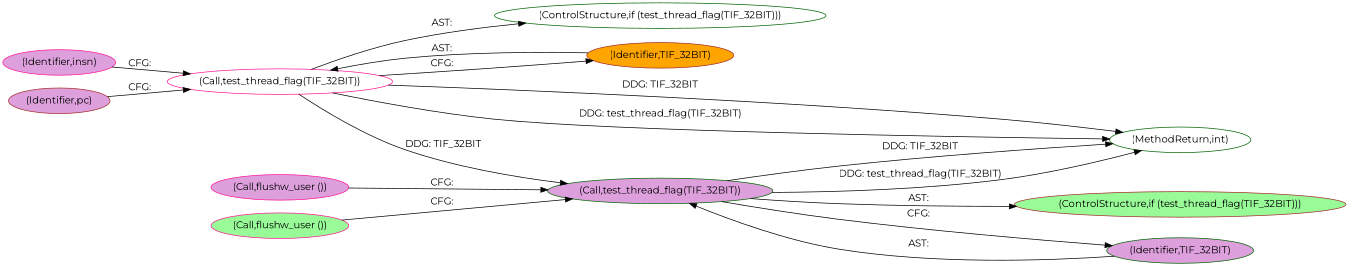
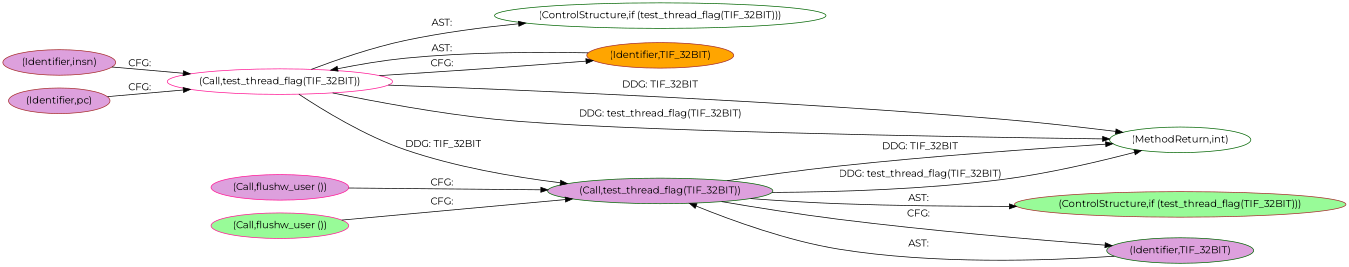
(59, 62) -> (59, 62)
